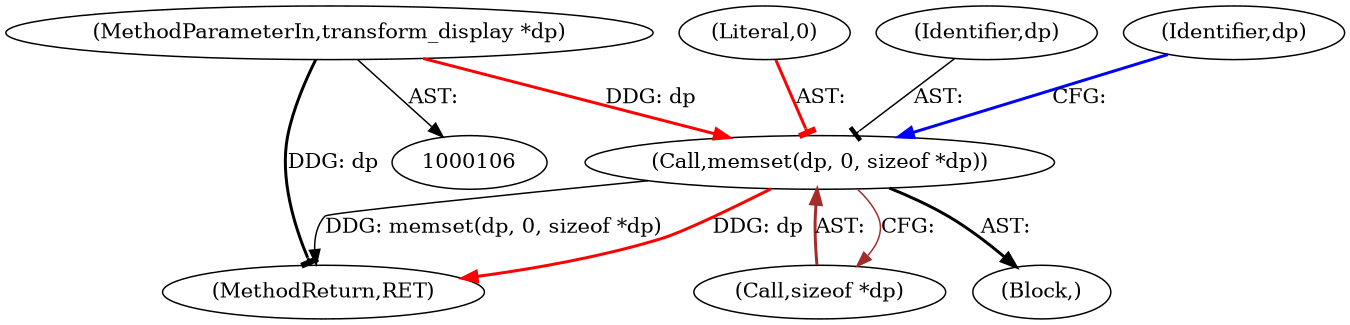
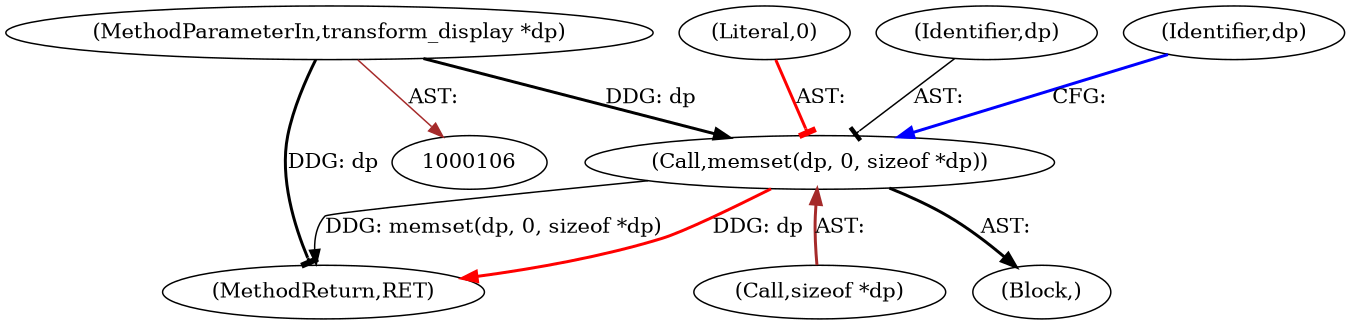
(395, 93) -> (395, 93)
(569, 96) -> (569, 96)
(879, 220) -> none
